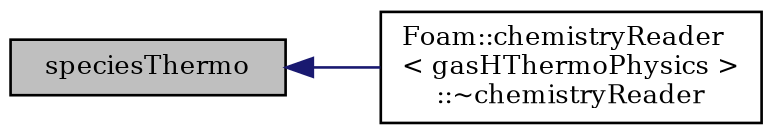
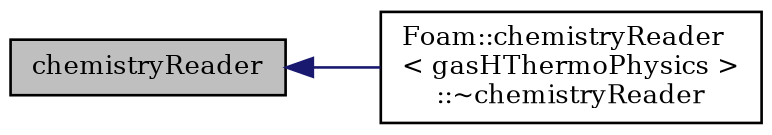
(148, 67) -> (148, 67)
